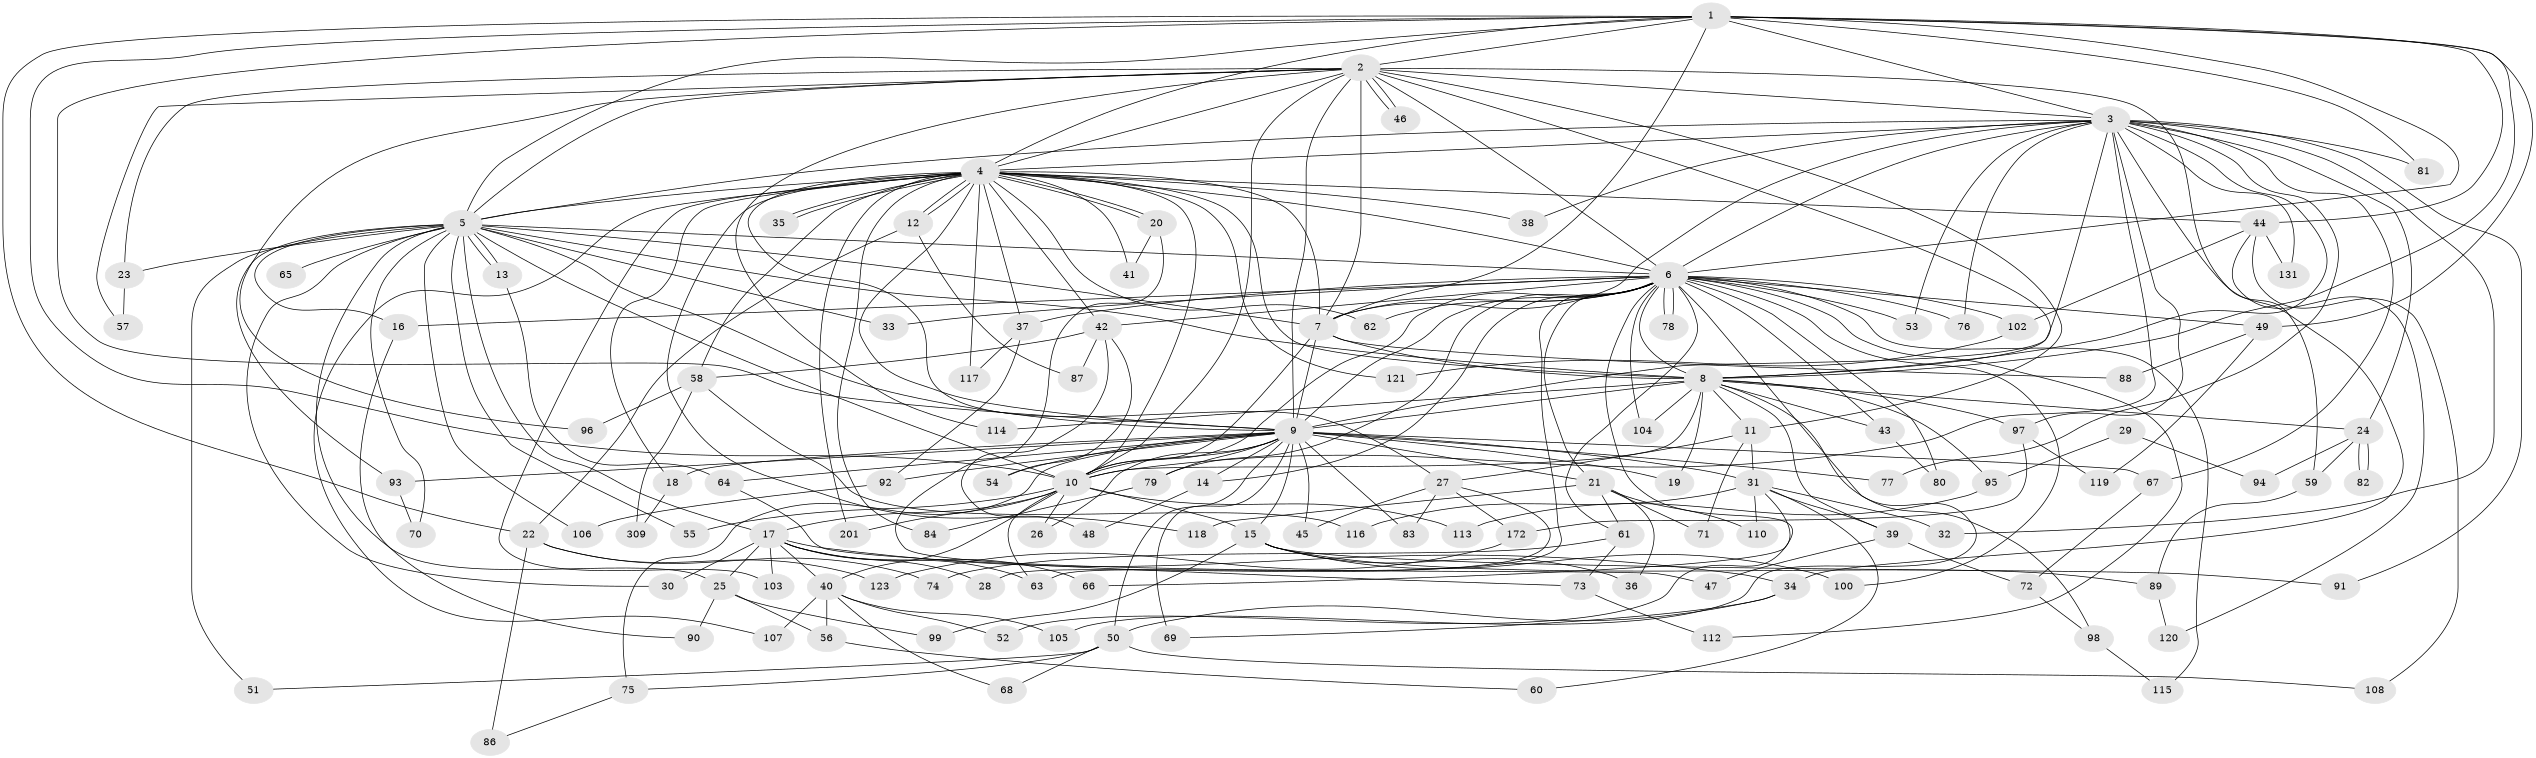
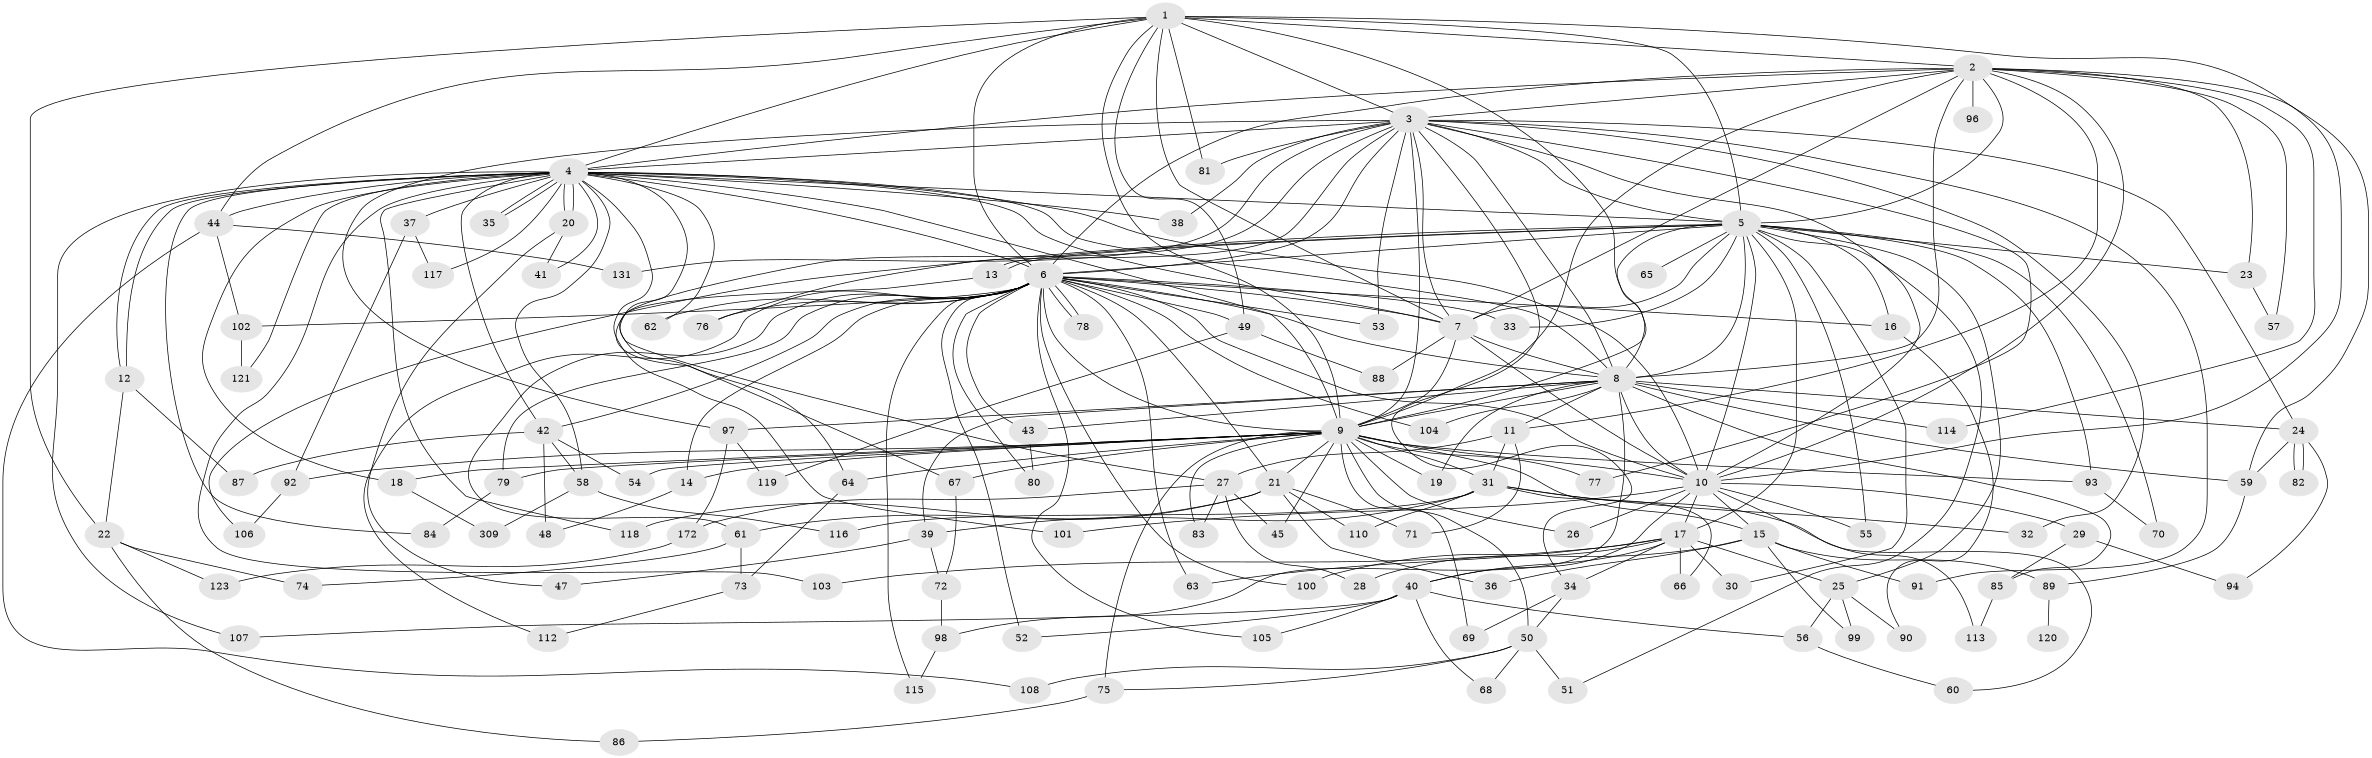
(1401, 120) -> none
(1344, 288) -> none
(646, 403) -> none
(2423, 422) -> none
none -> (1929, 445)
(1992, 483) -> (1997, 587)
(1011, 524) -> (1895, 493)
(850, 535) -> (1063, 535)
